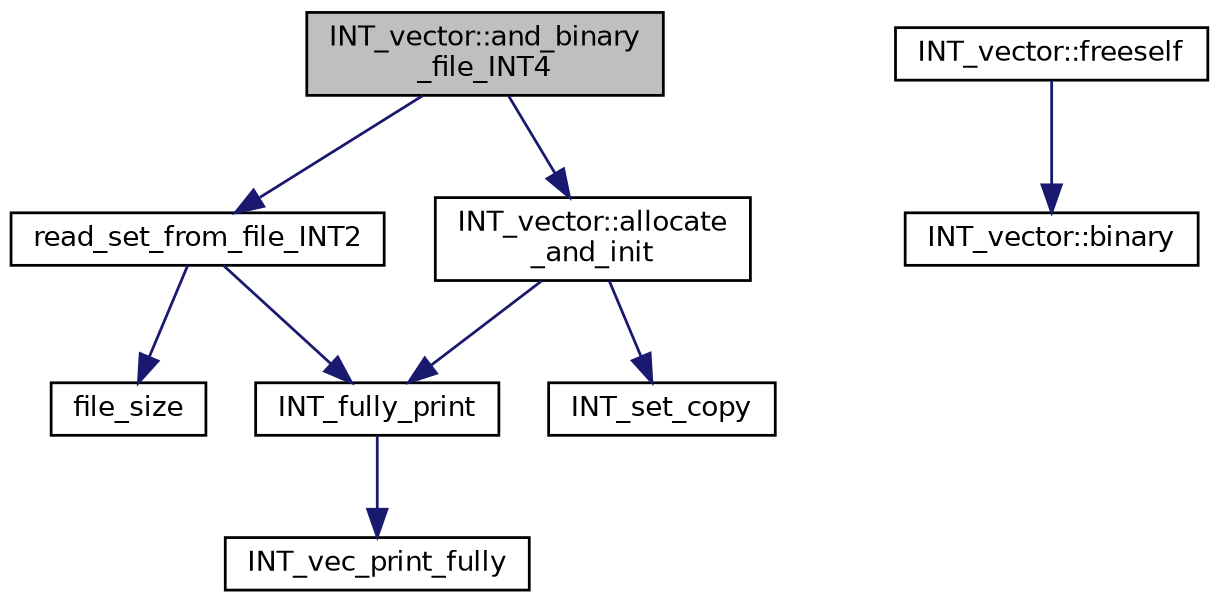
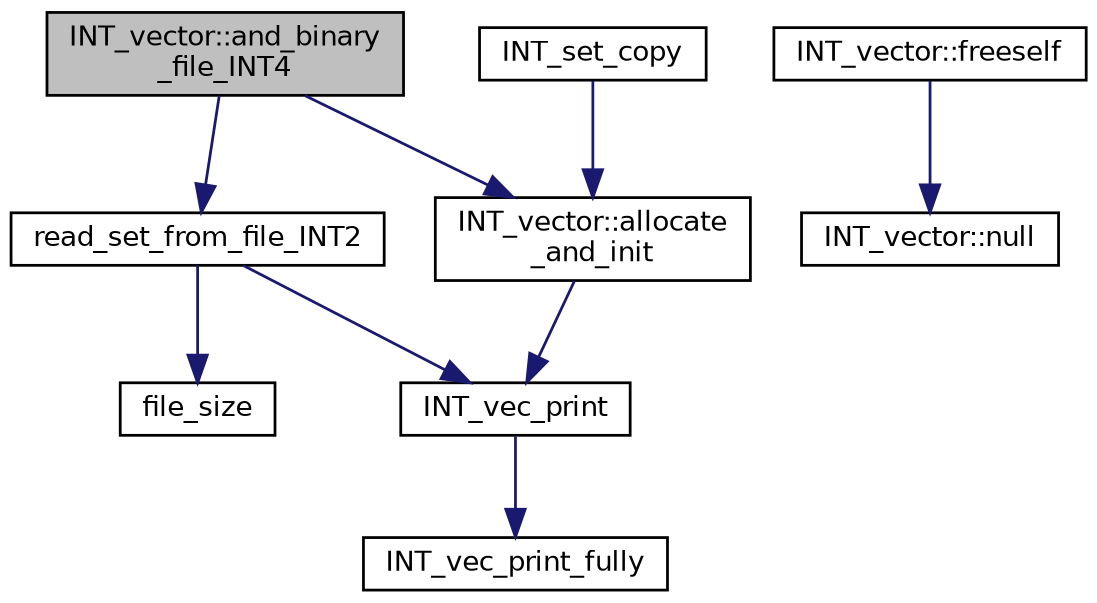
(1052, 239) -> (930, 239)
(625, 319) -> (593, 125)
(377, 409) -> (515, 409)
